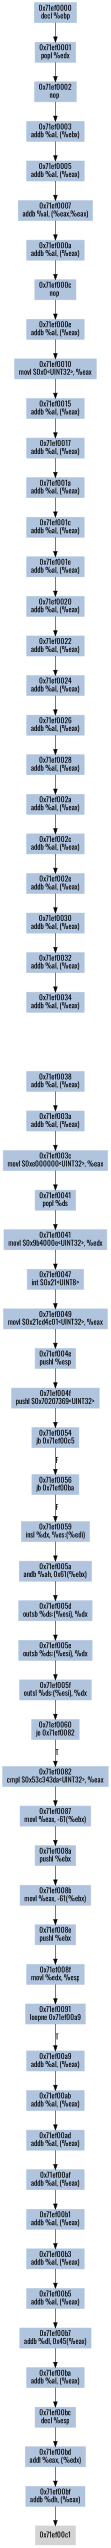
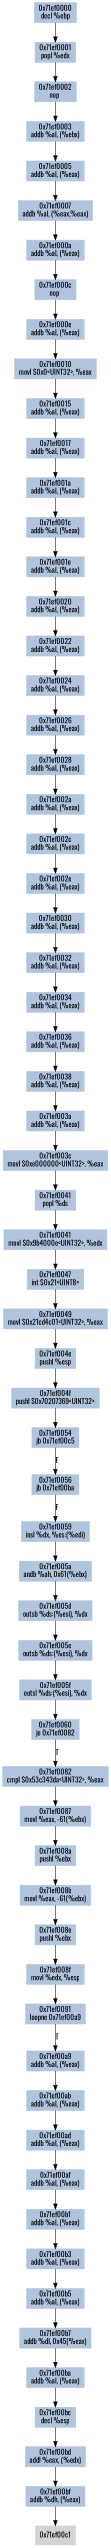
none -> (55, 1042)
